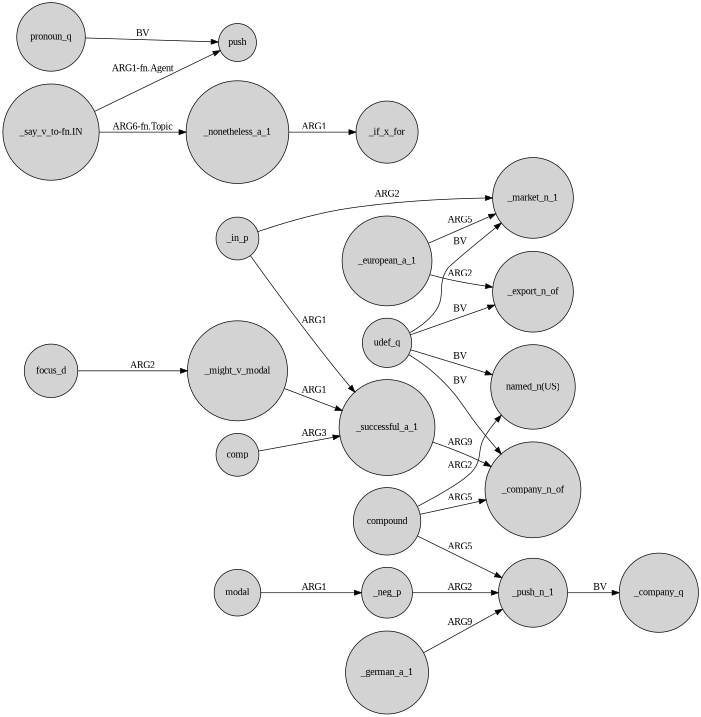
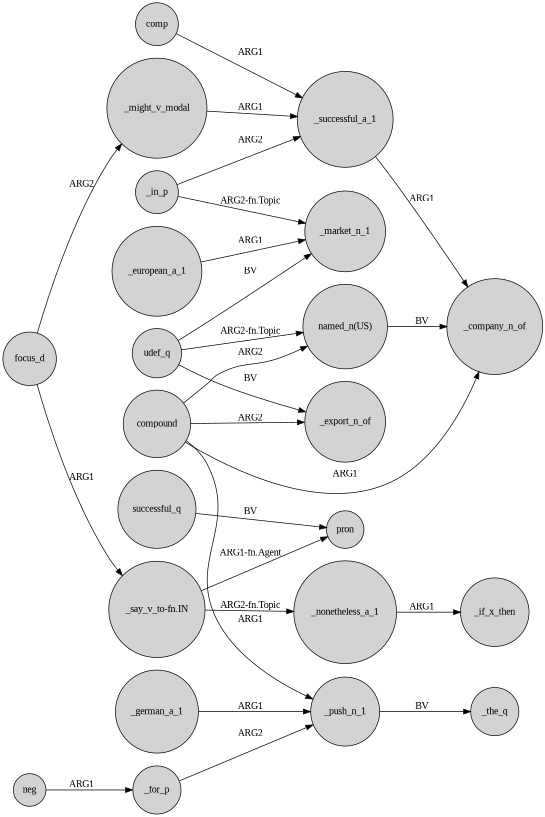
(51, 37) -> (157, 509)
(237, 43) -> (345, 530)
(143, 127) -> (250, 606)
(387, 132) -> (495, 612)
(387, 194) -> (250, 201)
(460, 220) -> (250, 241)
(458, 281) -> (244, 423)
(314, 321) -> (250, 140)
(460, 356) -> (250, 331)
(457, 397) -> (414, 327)
(314, 433) -> (250, 53)
(460, 443) -> (422, 199)
none -> (70, 481)
(460, 498) -> (345, 474)
(460, 547) -> (250, 620)
(237, 593) -> (30, 790)
(387, 593) -> (157, 790)
(659, 593) -> (495, 712)
(460, 622) -> (250, 706)
